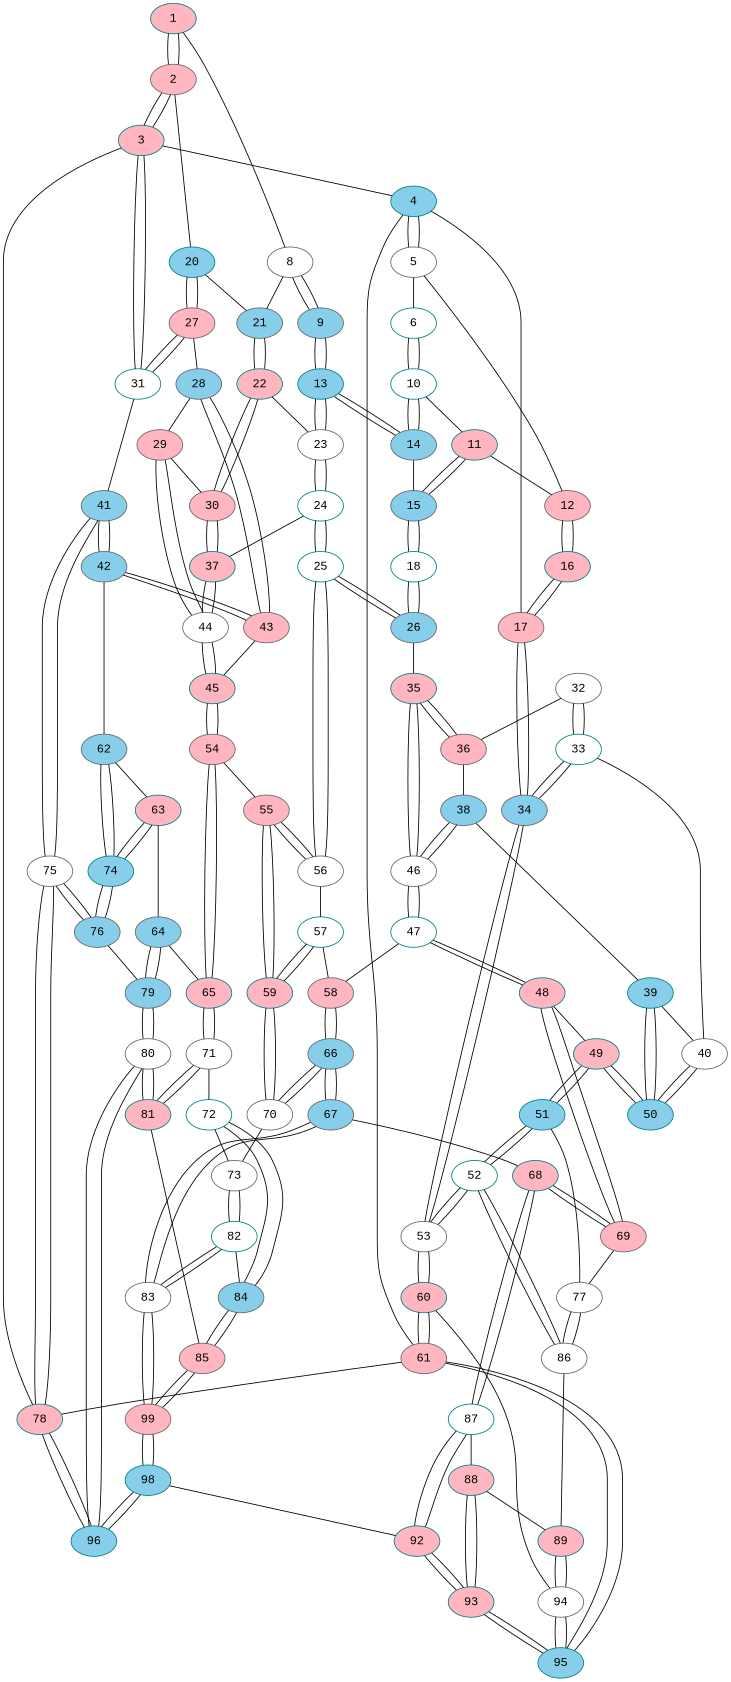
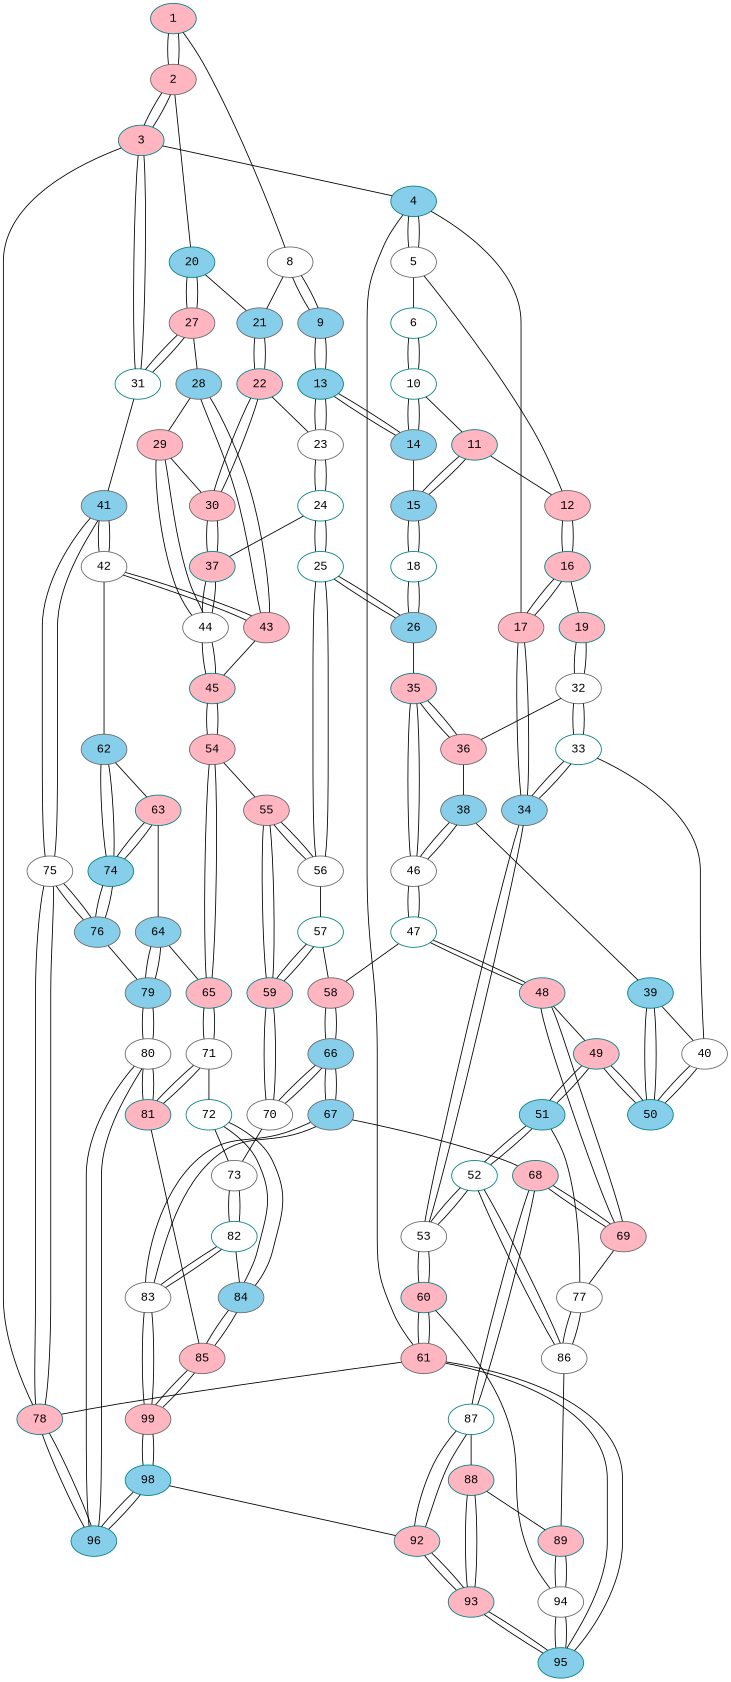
(104, 567) -> (104, 567)
none -> (582, 628)
